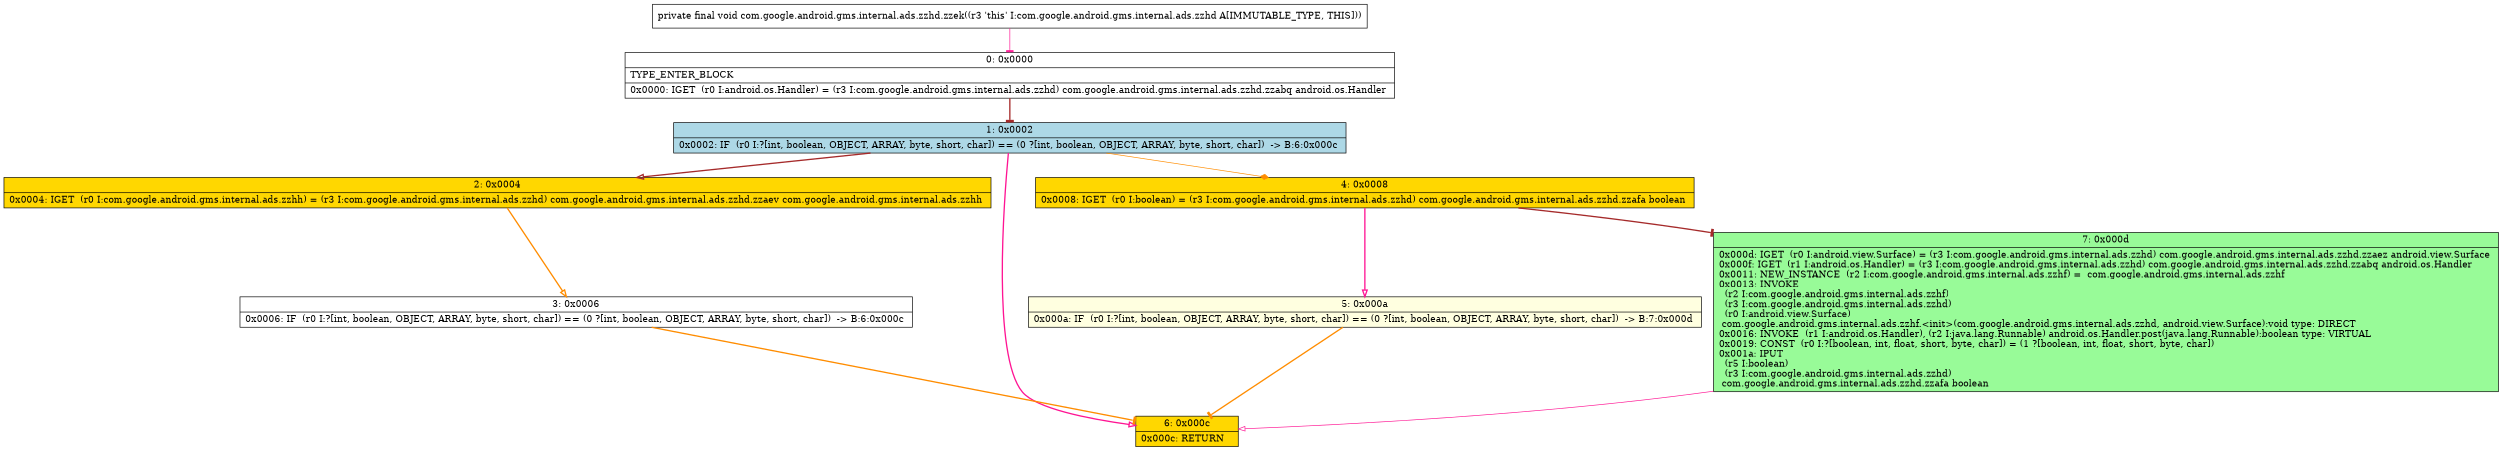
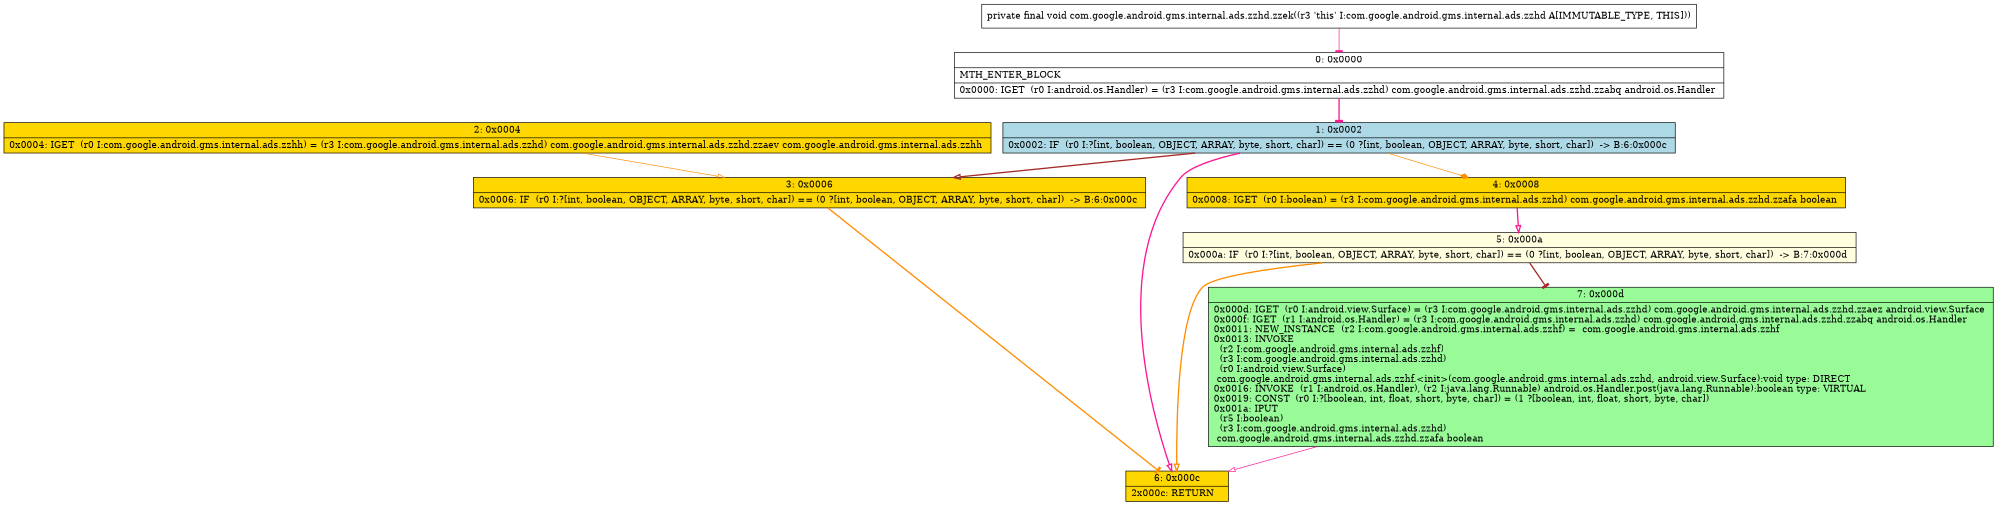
(682, 75) -> (1011, 75)
(1010, 109) -> (1339, 109)
(757, 165) -> (1078, 165)
(1614, 219) -> (1537, 274)
(535, 250) -> (650, 165)
(576, 312) -> (810, 193)
(1277, 371) -> (1190, 313)
(1187, 439) -> (1177, 494)
